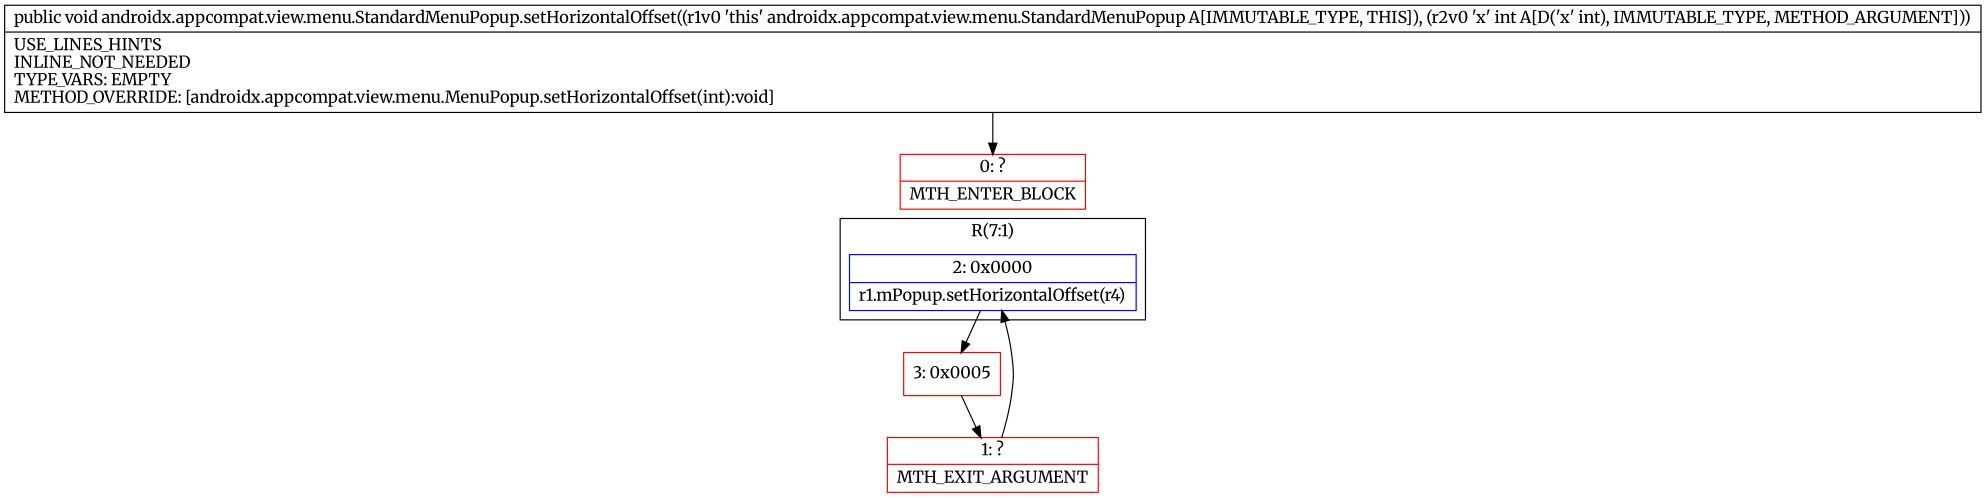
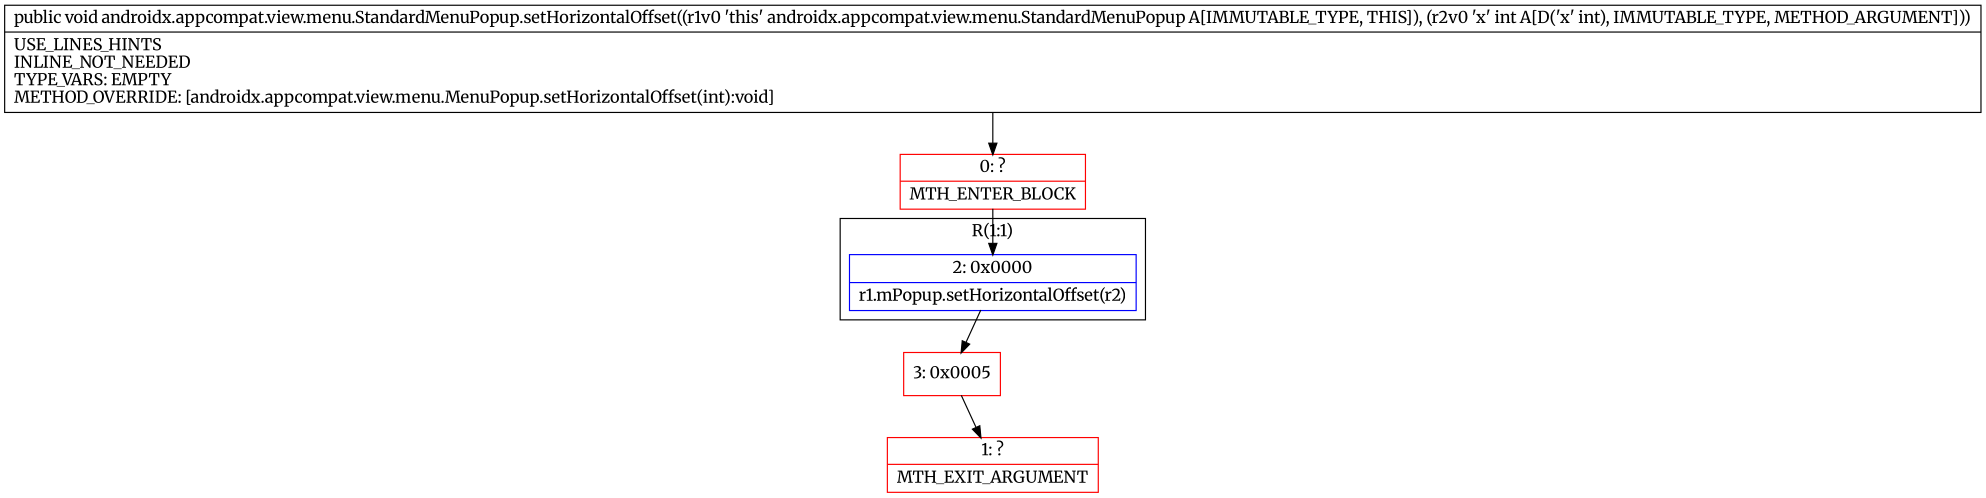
(993, 232) -> (993, 232)
(992, 296) -> (993, 296)
(1013, 380) -> (993, 226)
